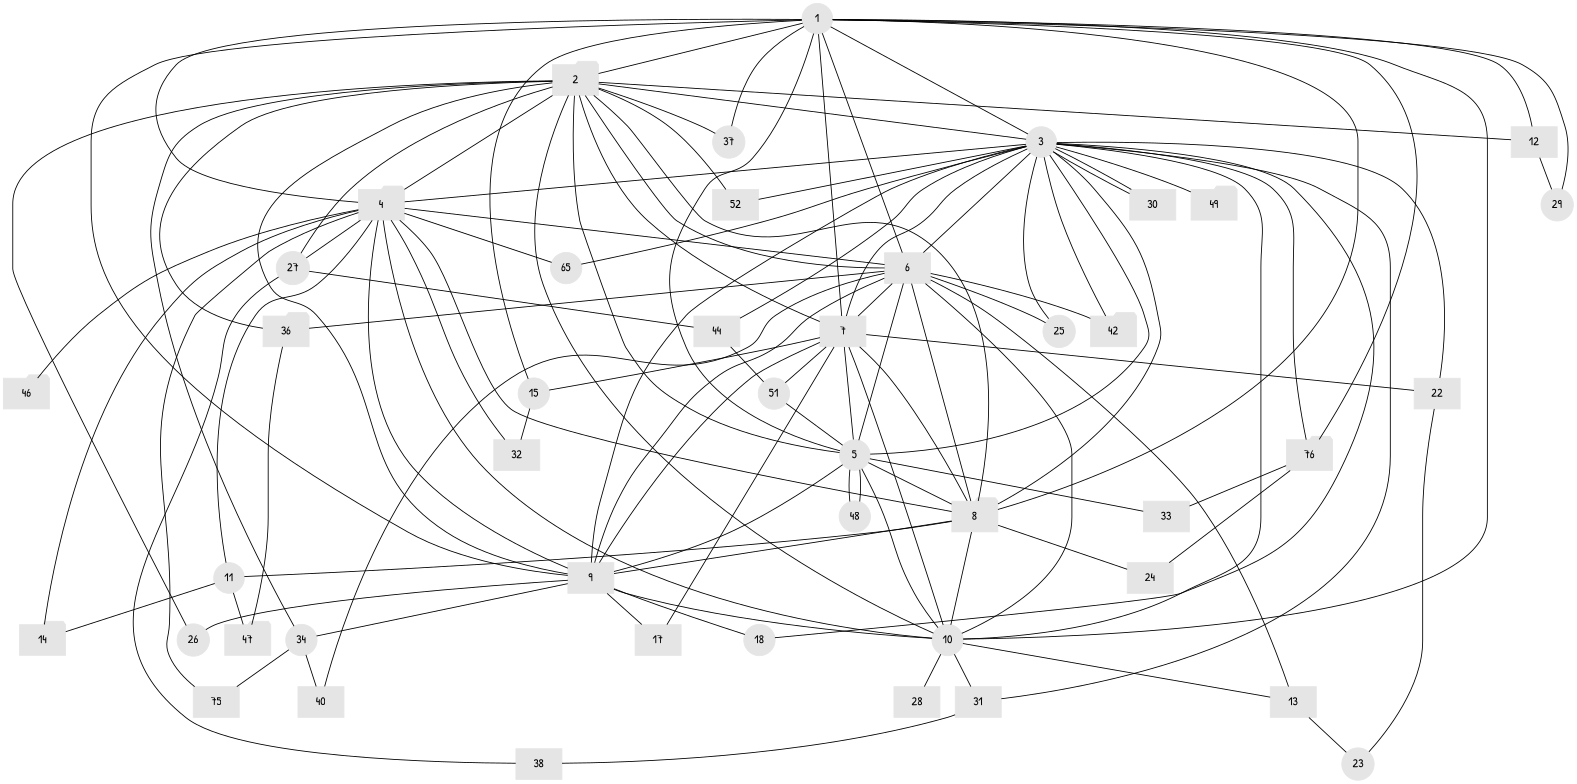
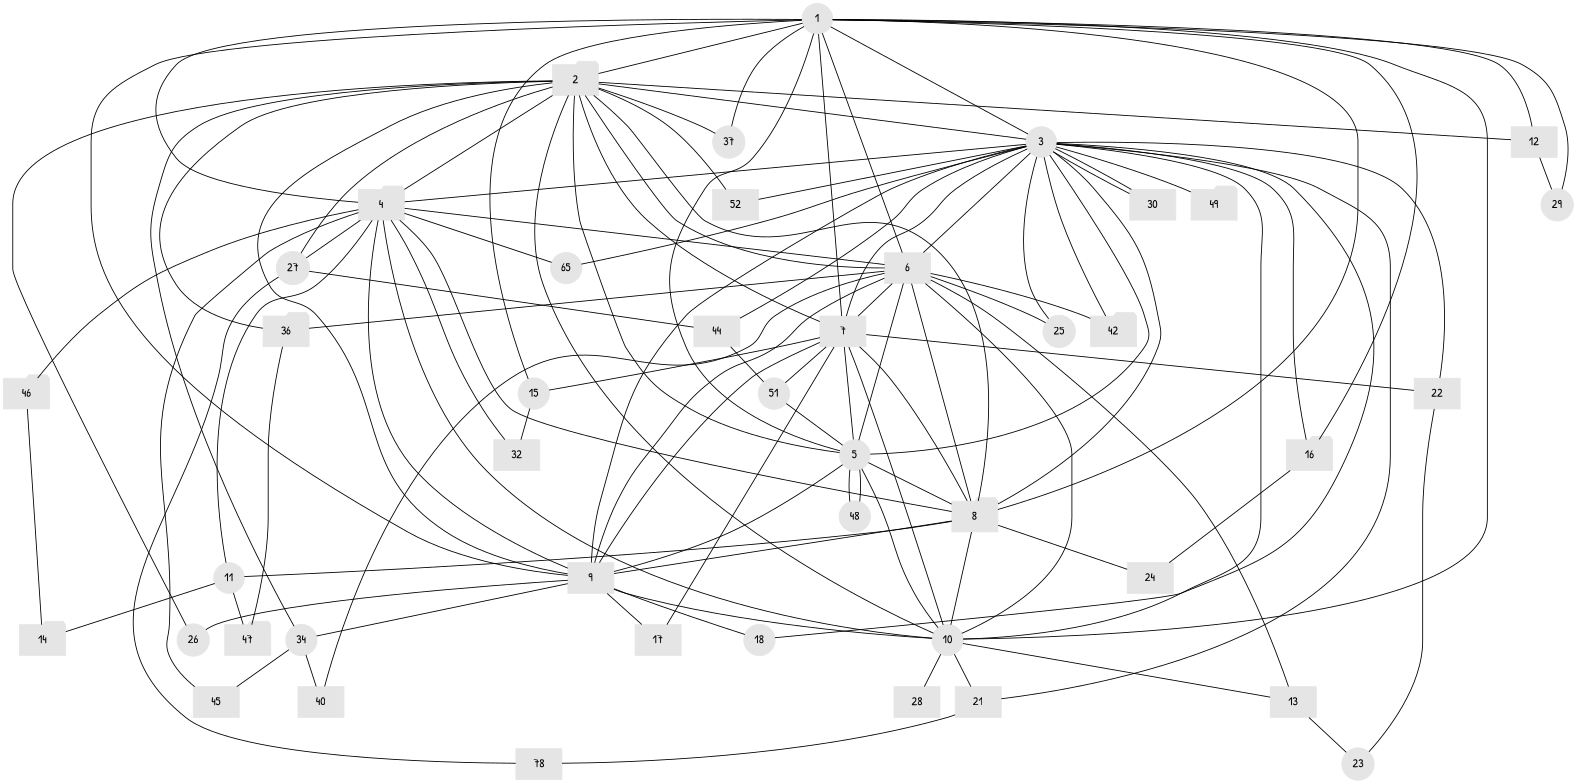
(131, 359) -> (34, 517)
(1309, 455) -> (1309, 455)
(1166, 517) -> none
(216, 702) -> (216, 702)
(978, 702) -> (978, 702)
(539, 764) -> (539, 764)
